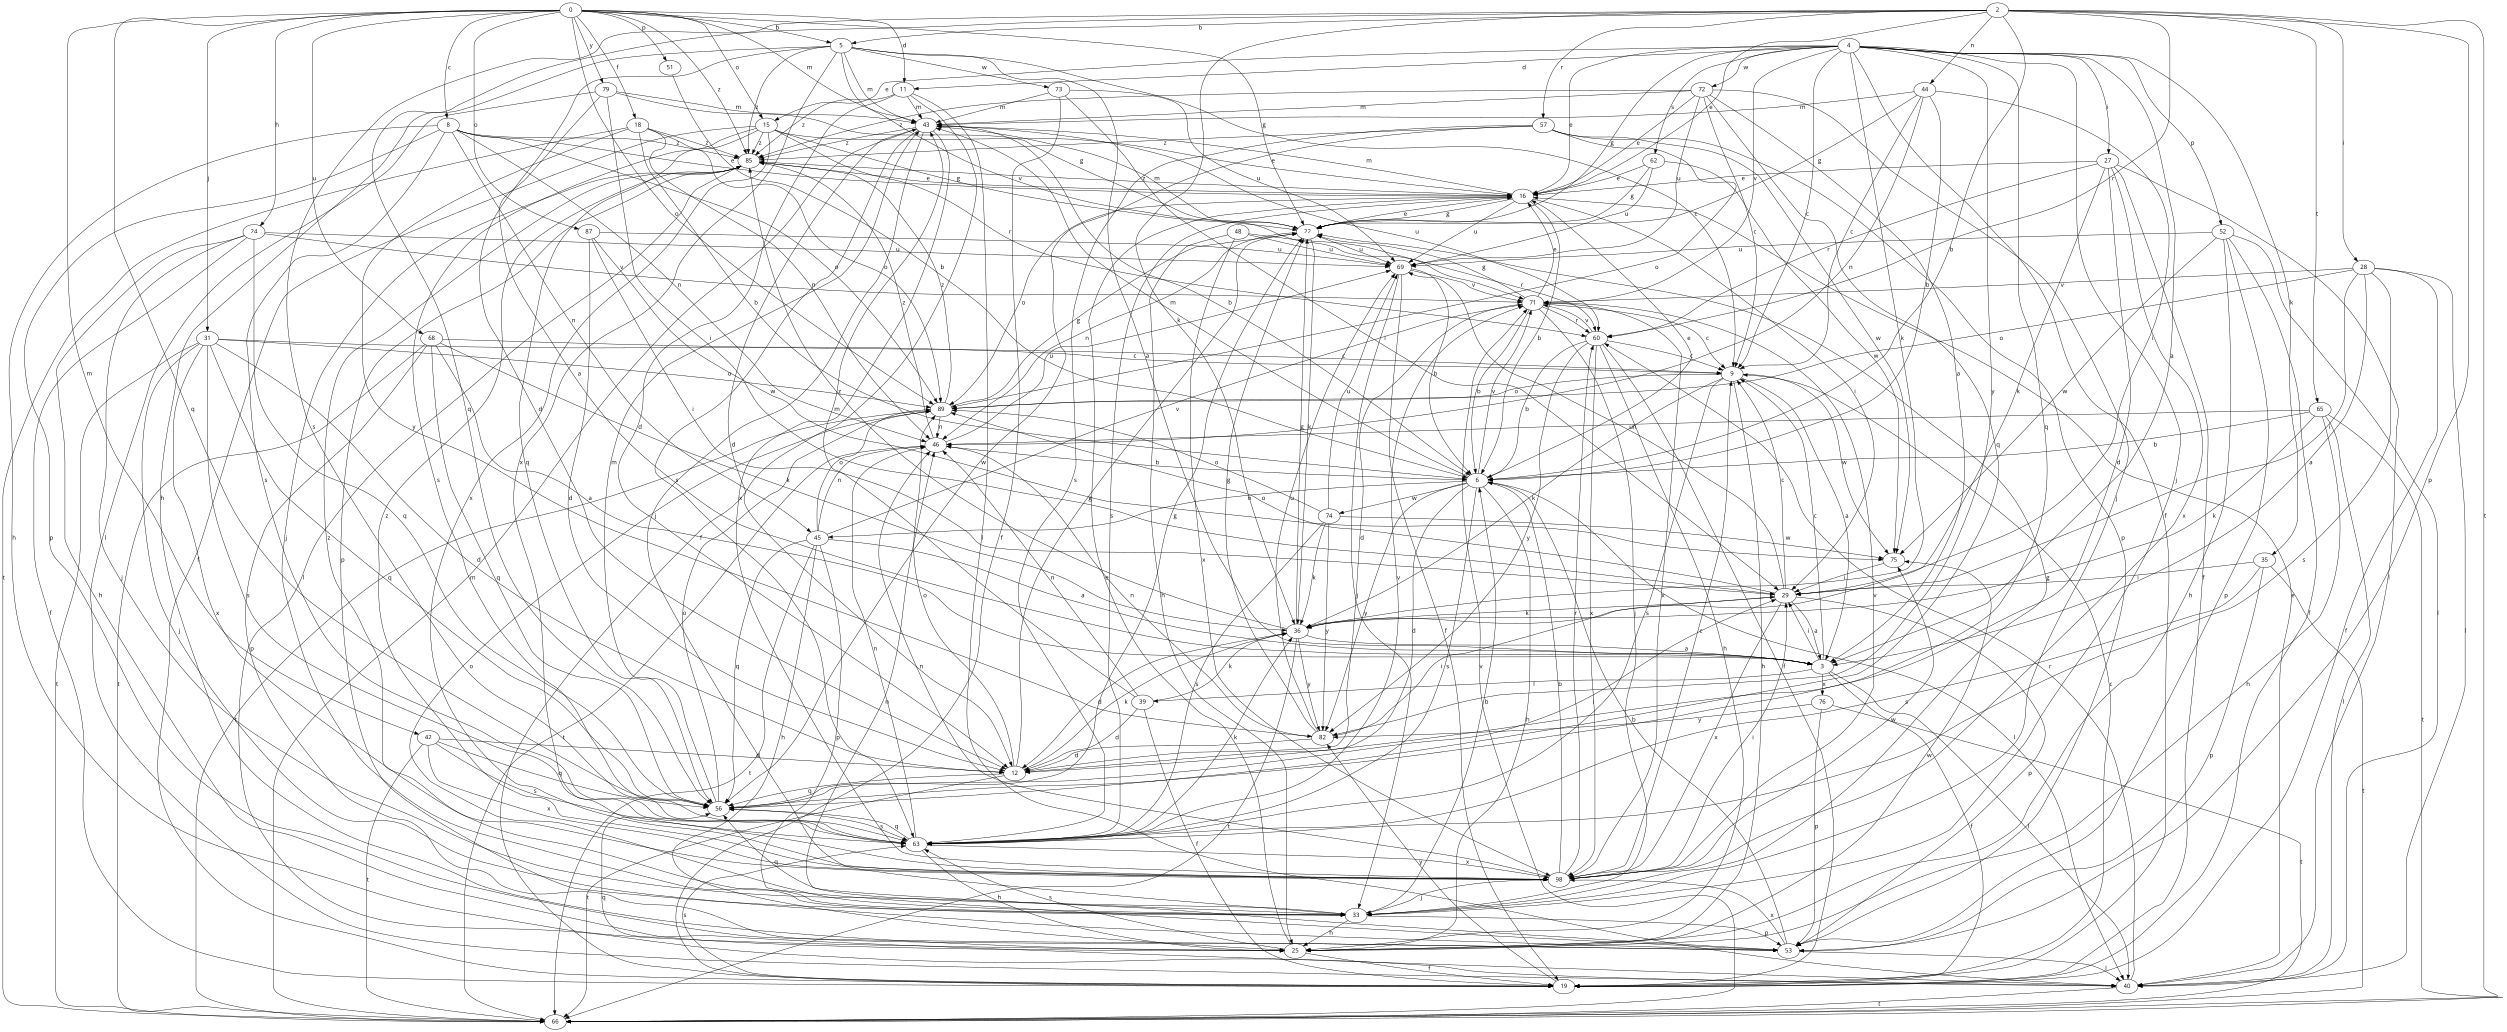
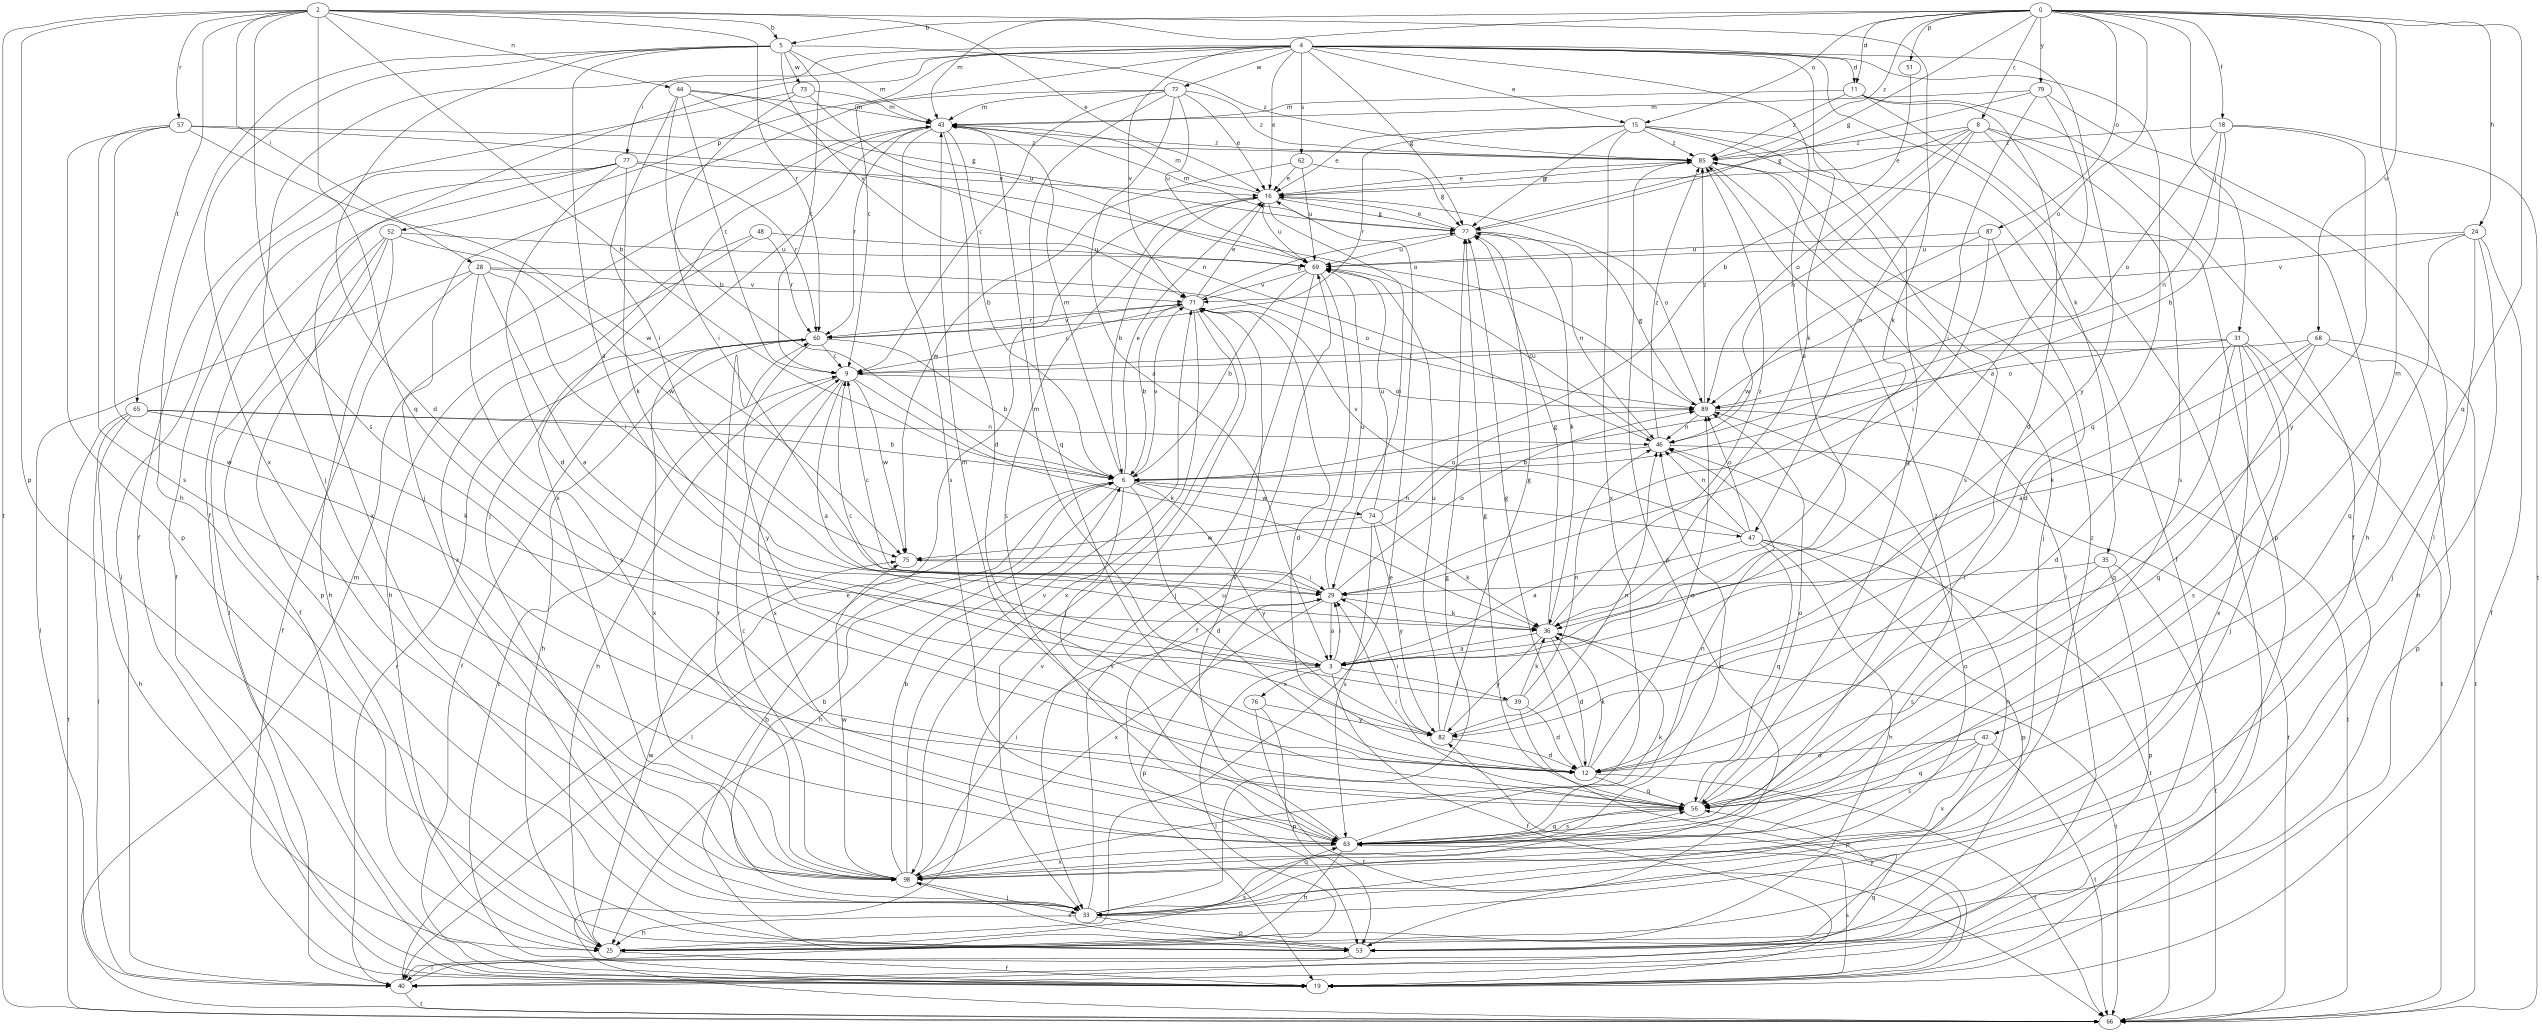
(1417, 232) -> (855, 232)
(817, 538) -> (1752, 538)
none -> (1201, 602)
(1197, 844) -> (1848, 844)
